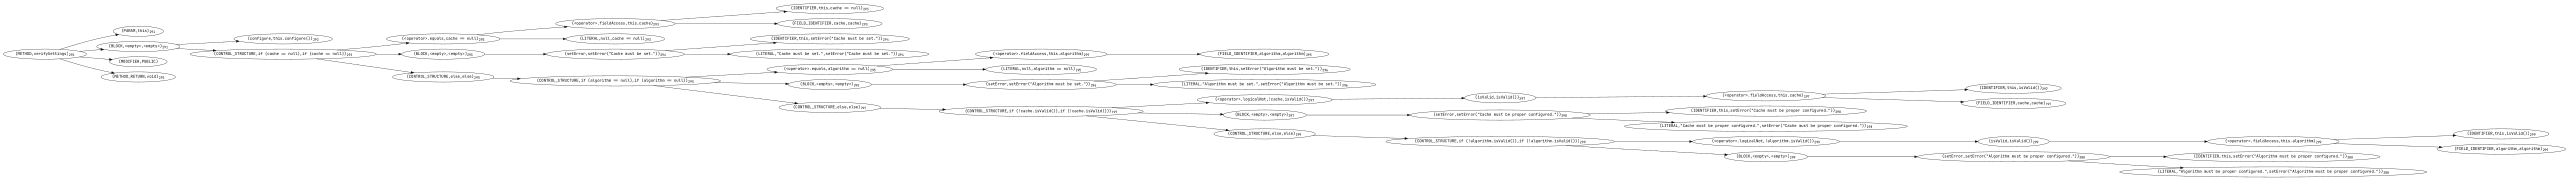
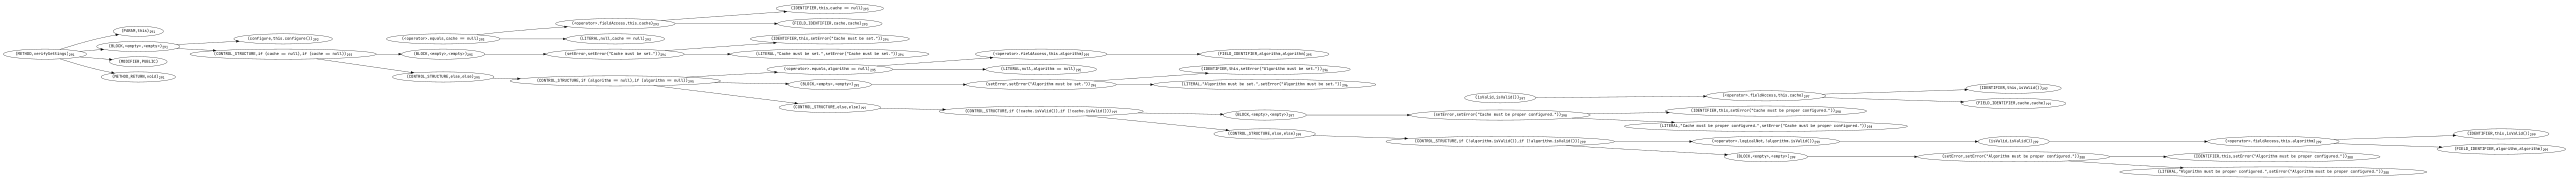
(372, 47) -> none
(1265, 100) -> none
